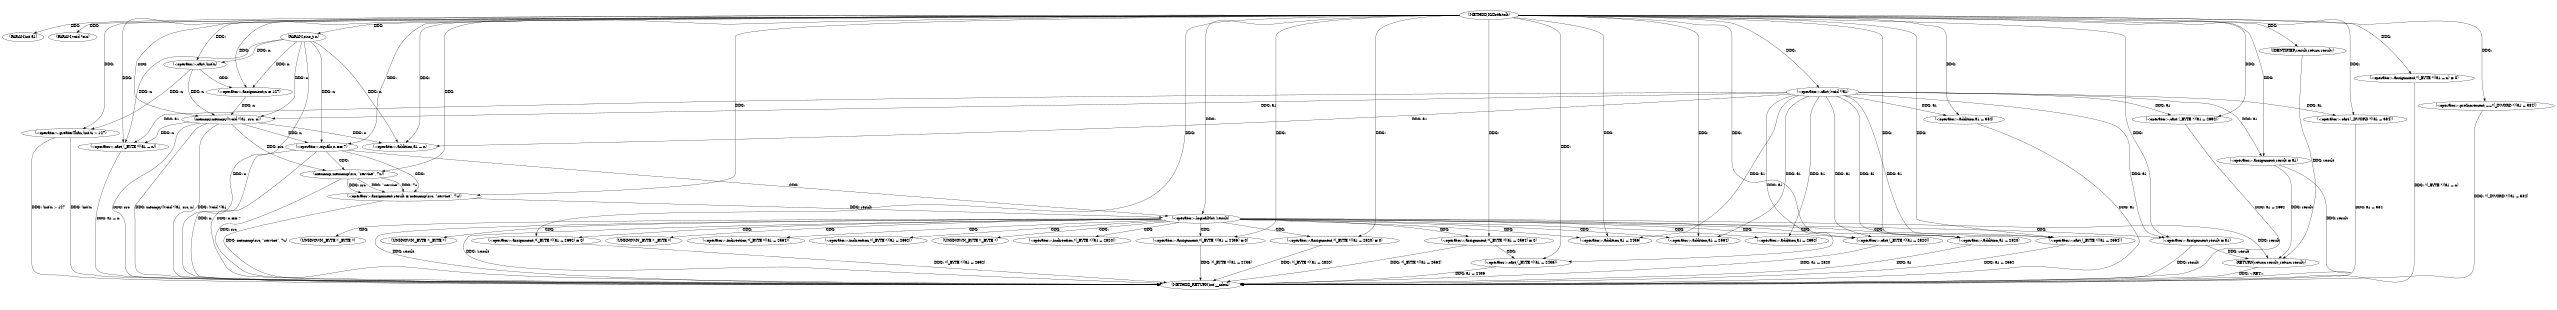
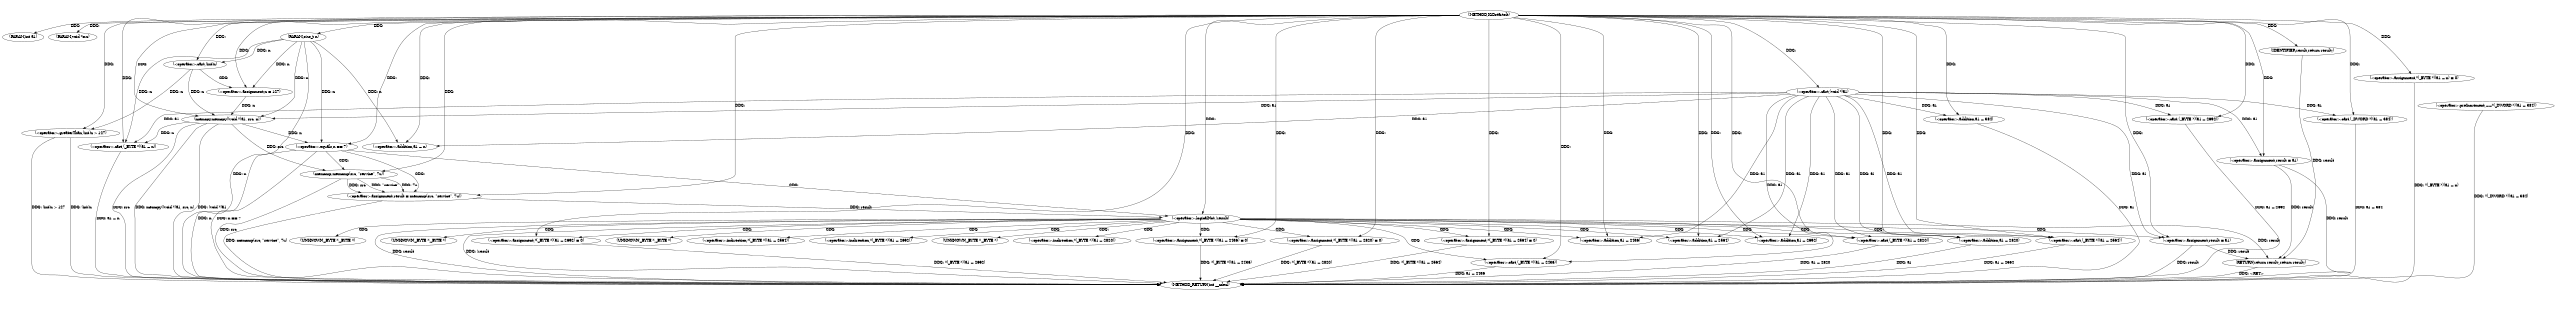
(2035, 17) -> (1712, 47)
(319, 131) -> none
(1504, 251) -> (1365, 227)
